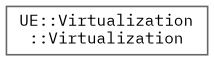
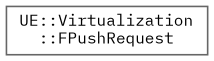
(107, 31) -> (107, 31)
